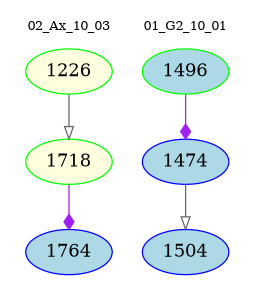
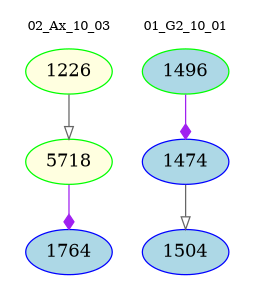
(69, 162) -> (69, 162)
